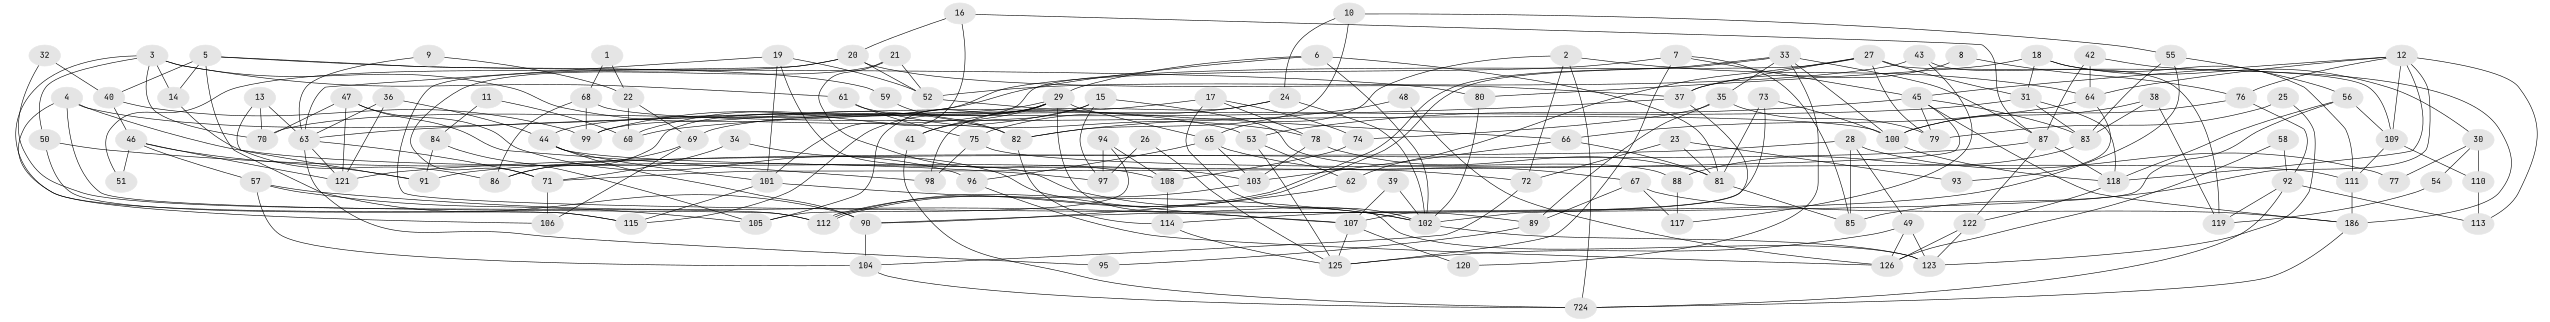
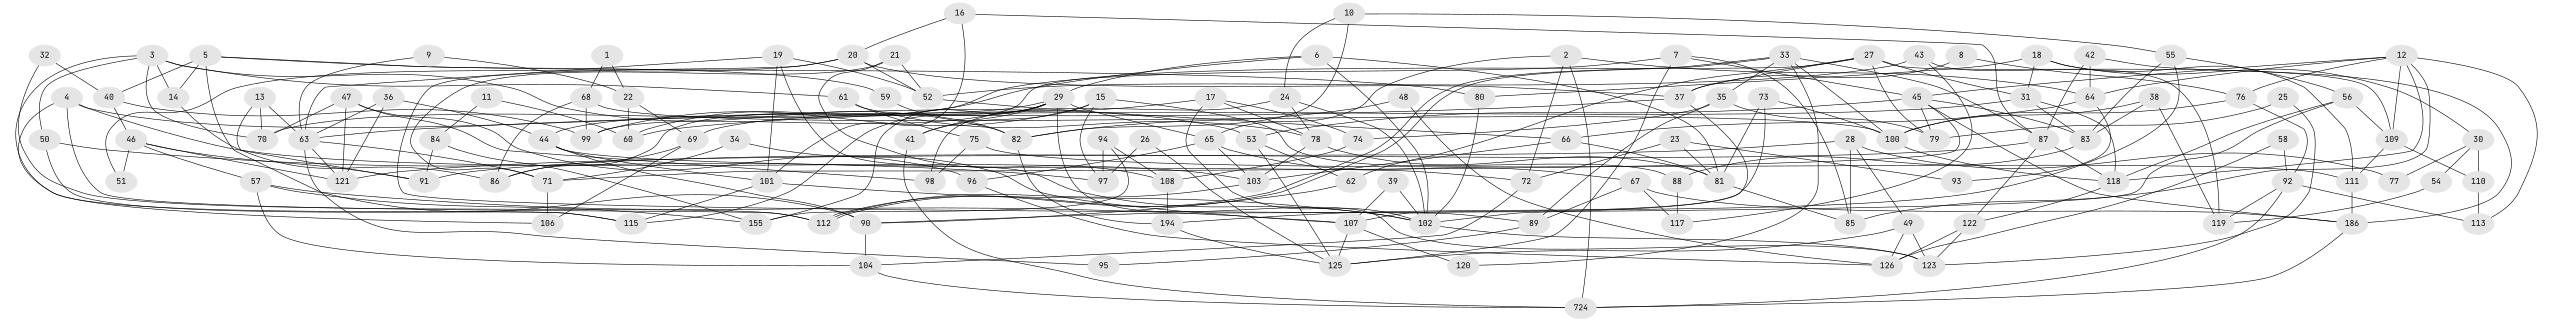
(1128, 114) -> (1300, 119)
(756, 224) -> (756, 224)
(1167, 224) -> (1167, 224)
